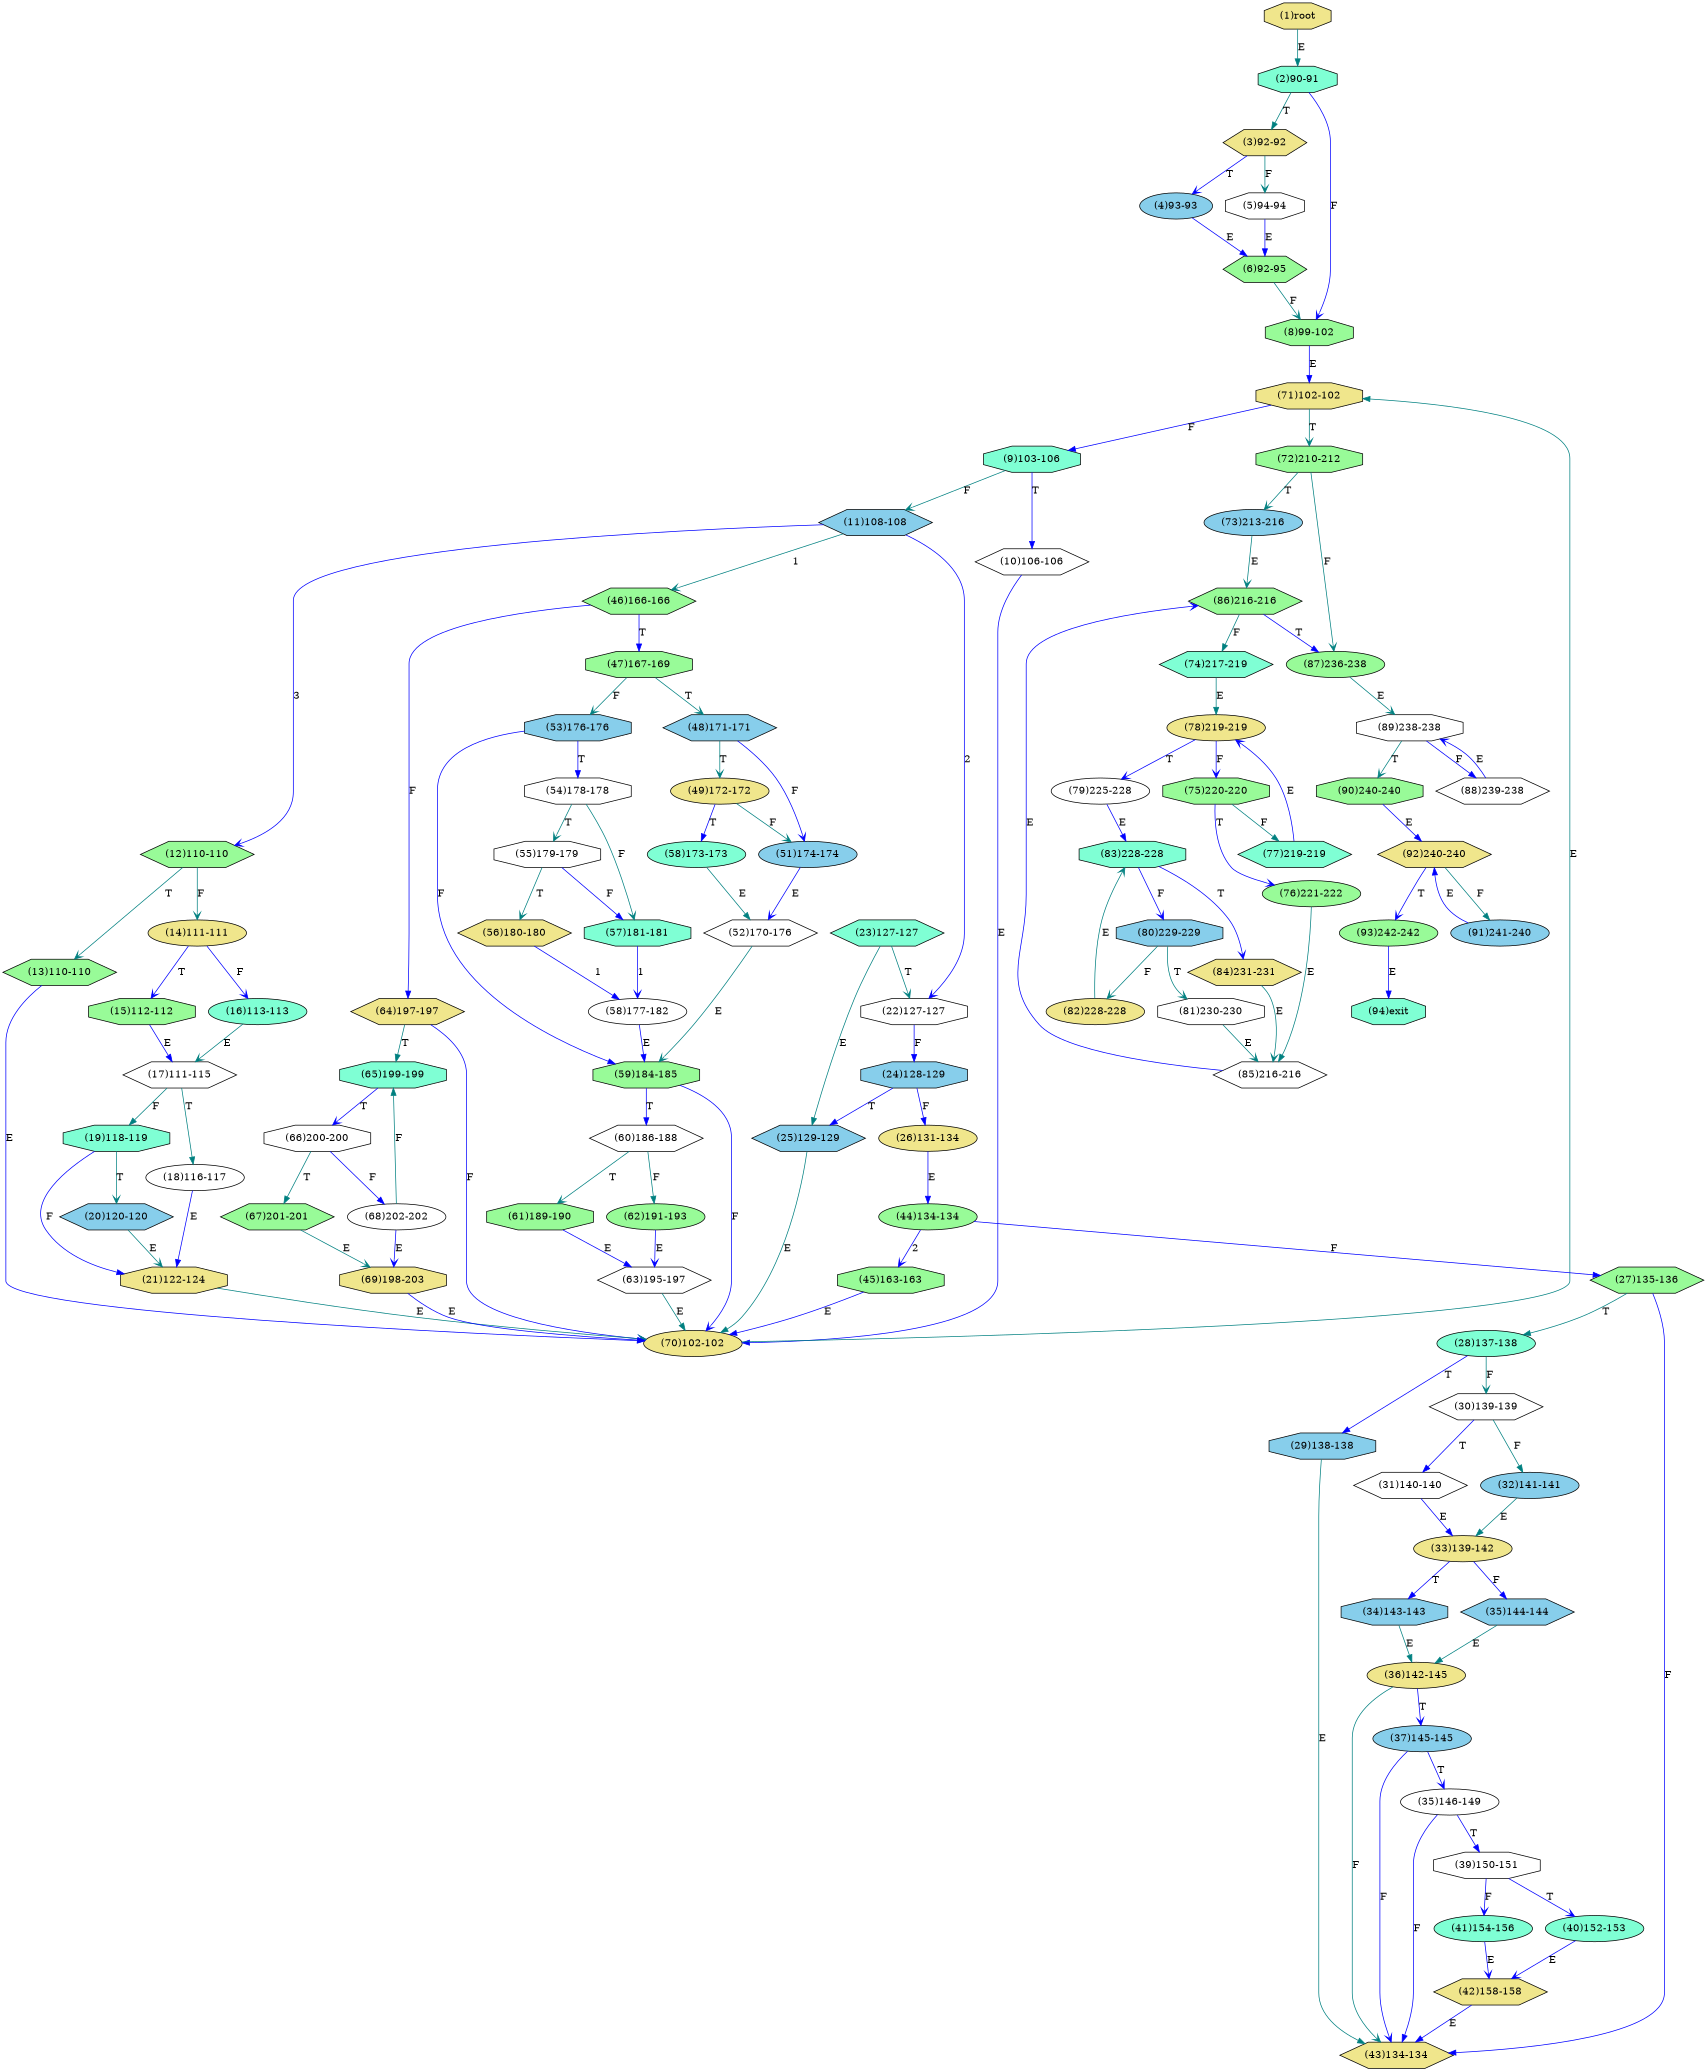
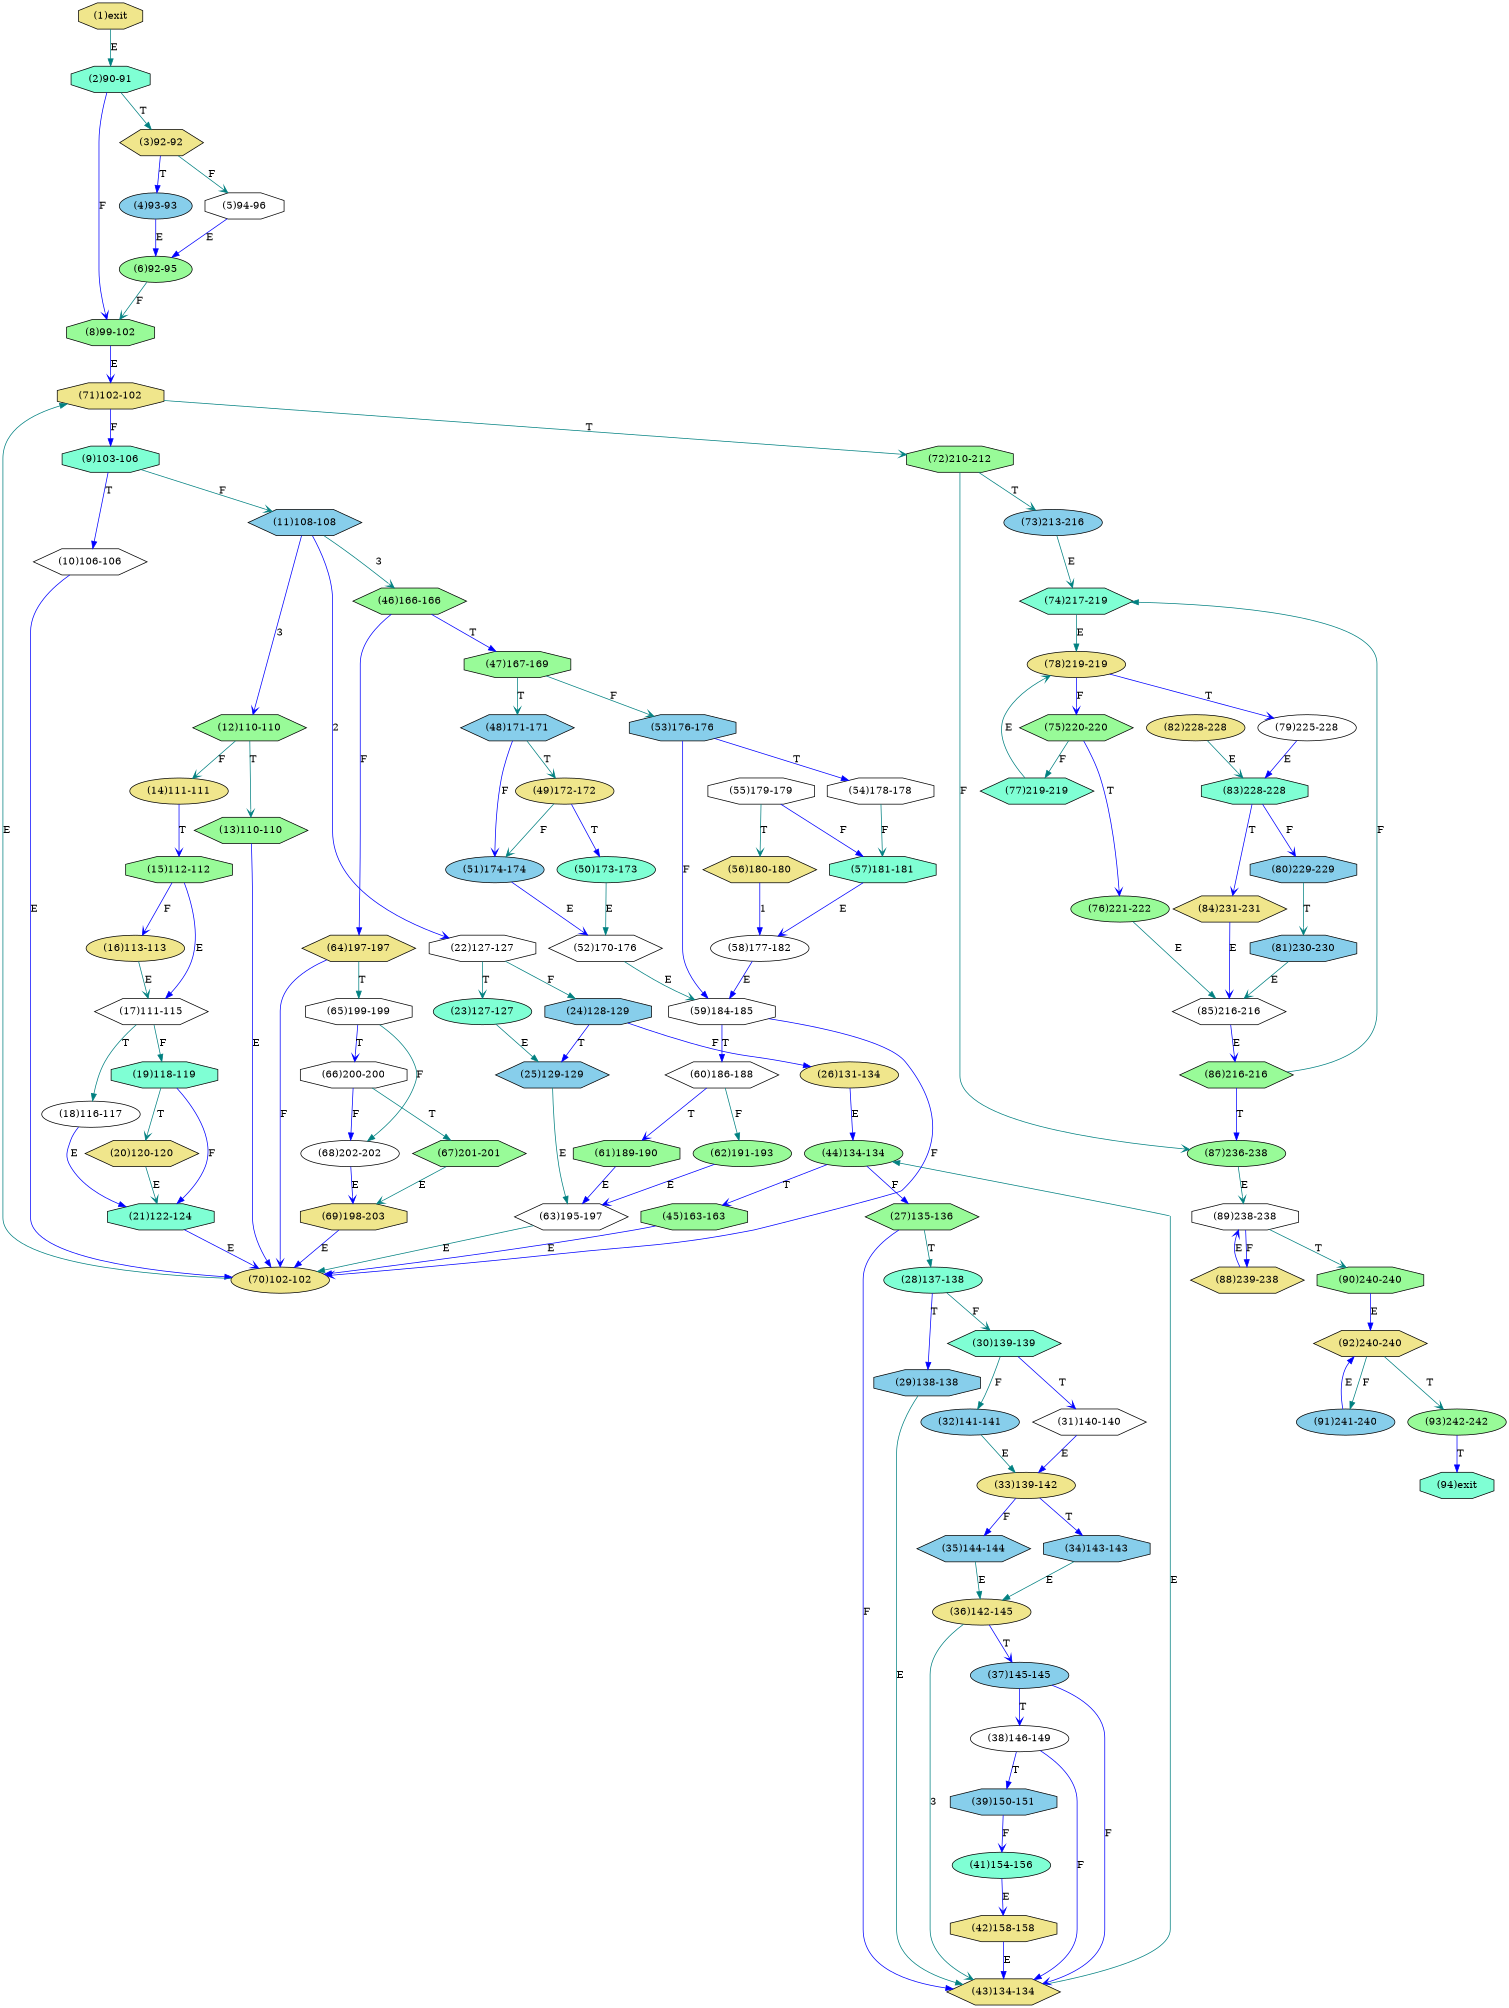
(1298, 16) -> (111, 16)
(1223, 173) -> (159, 171)
(1265, 206) -> (245, 206)
(1265, 269) -> (156, 269)
(1309, 361) -> (111, 361)
(1250, 558) -> (1064, 558)
(796, 562) -> (379, 562)
(1280, 786) -> (1002, 723)
(1216, 791) -> (1076, 728)
(1493, 791) -> (1247, 1280)
(564, 819) -> none
(697, 854) -> (606, 870)
(1412, 890) -> (1411, 1380)
(887, 933) -> (483, 1012)
(225, 969) -> (159, 906)
(899, 969) -> (483, 976)
(1135, 970) -> none
(641, 972) -> (843, 909)
(1393, 972) -> (1461, 1454)
(258, 1012) -> (135, 948)
(1211, 1012) -> (1303, 948)
(1276, 1018) -> (1230, 956)
(914, 1040) -> (537, 978)
(393, 1075) -> (359, 1012)
(646, 1075) -> (722, 1012)
(395, 1150) -> (416, 1081)
(596, 1175) -> (677, 1112)
(116, 1217) -> (142, 1154)
(782, 1248) -> (556, 1143)
(916, 1249) -> (787, 1185)
(174, 1280) -> (161, 1217)
(427, 1319) -> (218, 1247)
(1486, 1407) -> (1004, 1343)
(1451, 1443) -> (1044, 1380)
none -> (1170, 1506)
(1450, 1802) -> (1020, 1739)
(1356, 1865) -> (934, 1802)
(1487, 1865) -> (1004, 1802)
(1595, 1929) -> none
(1491, 1992) -> (1004, 1929)
